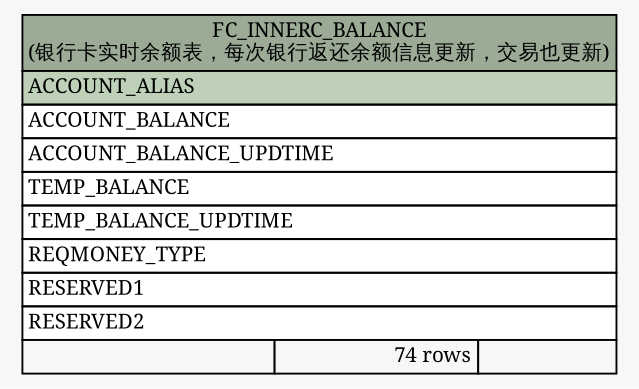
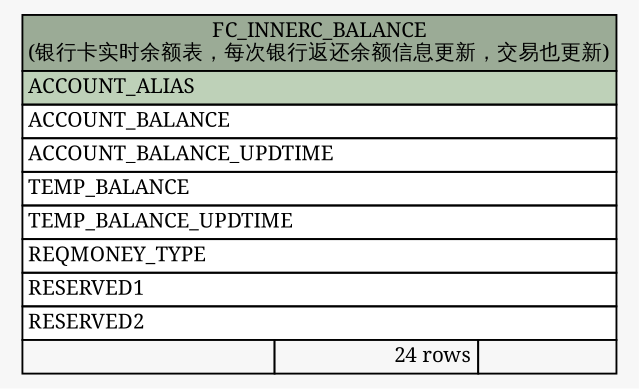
(433, 356) -> (433, 356)
